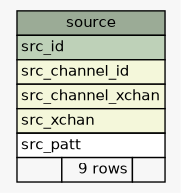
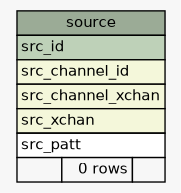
(103, 169) -> (103, 169)
